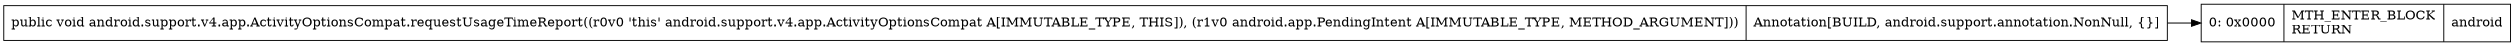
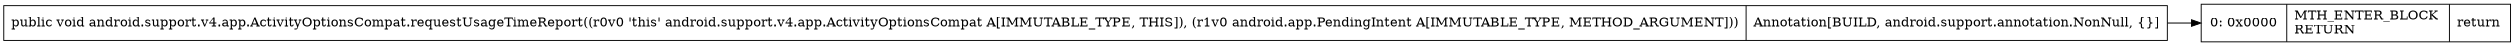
(2477, 23) -> (2479, 23)
